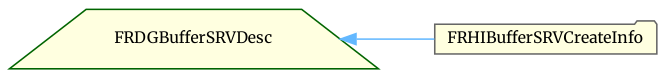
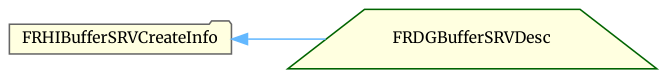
(396, 39) -> (287, 39)
